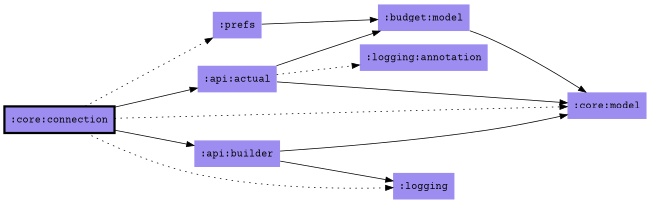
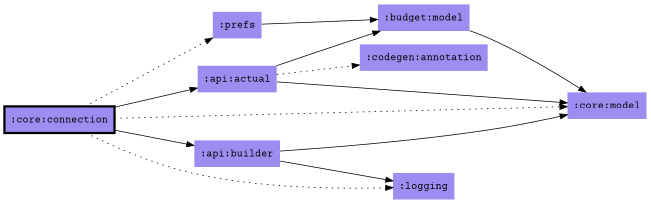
(424, 58) -> (424, 58)
